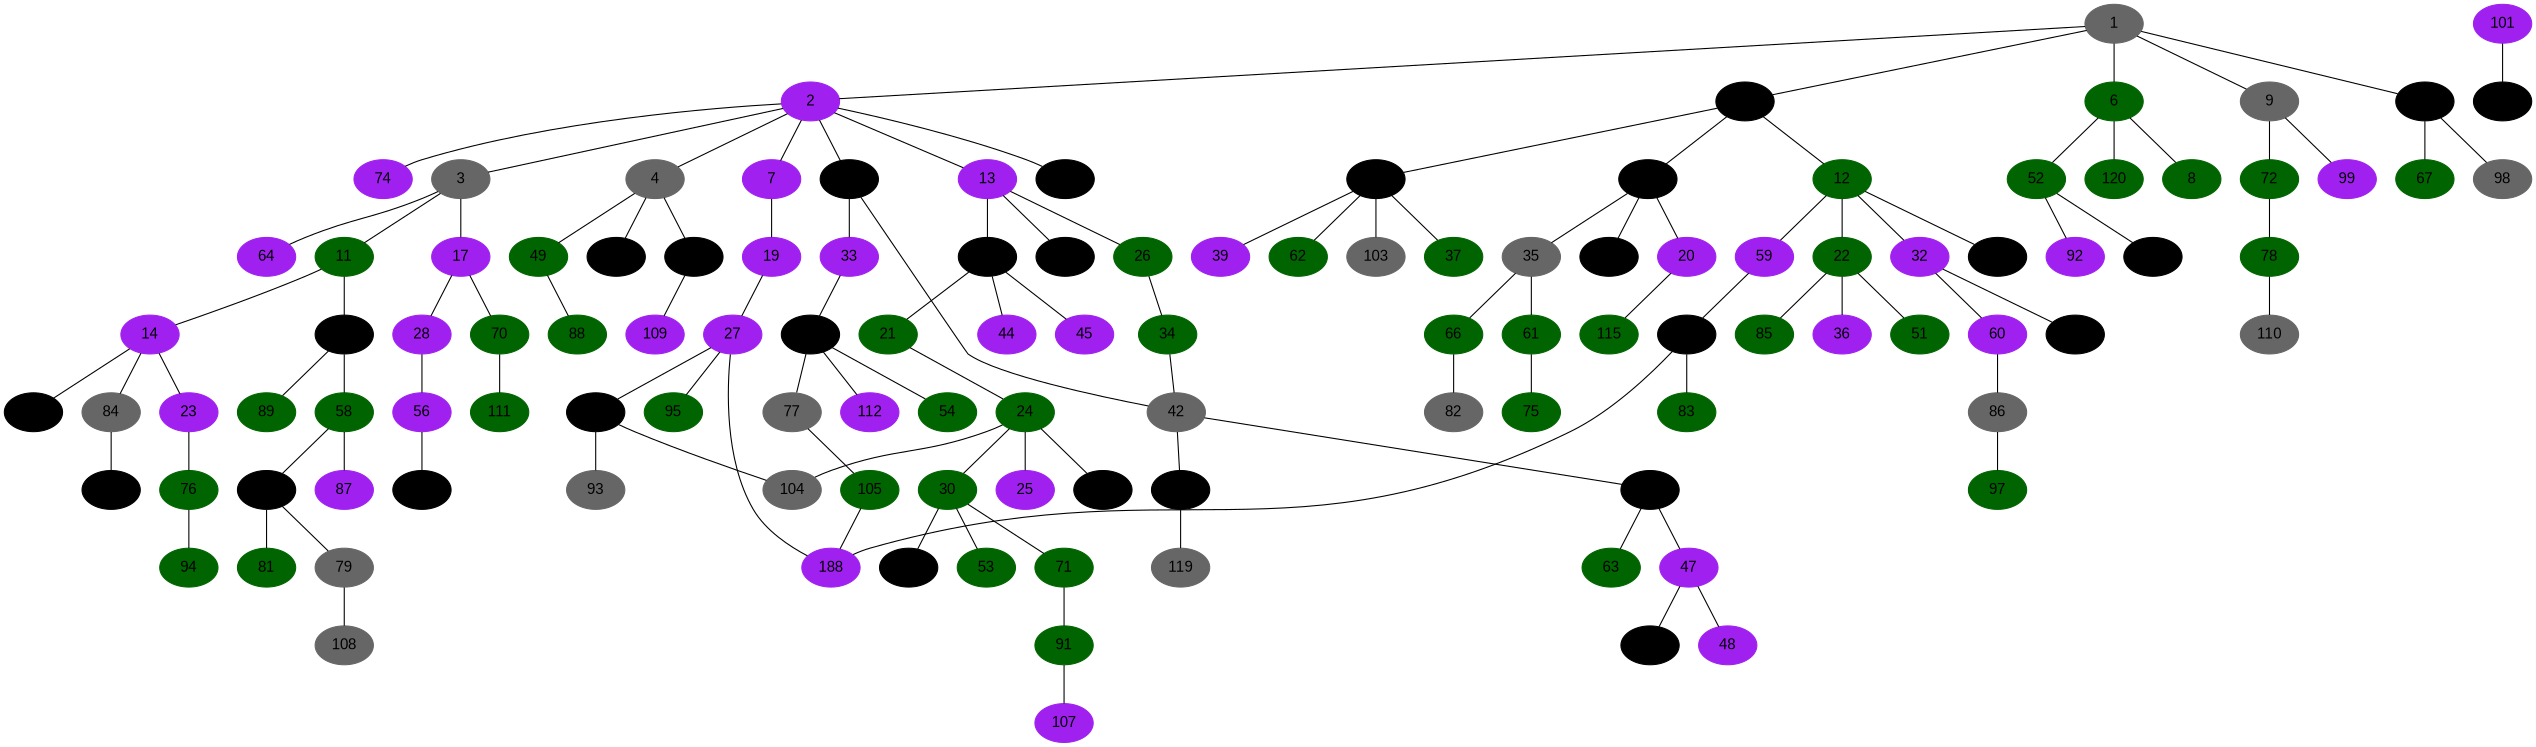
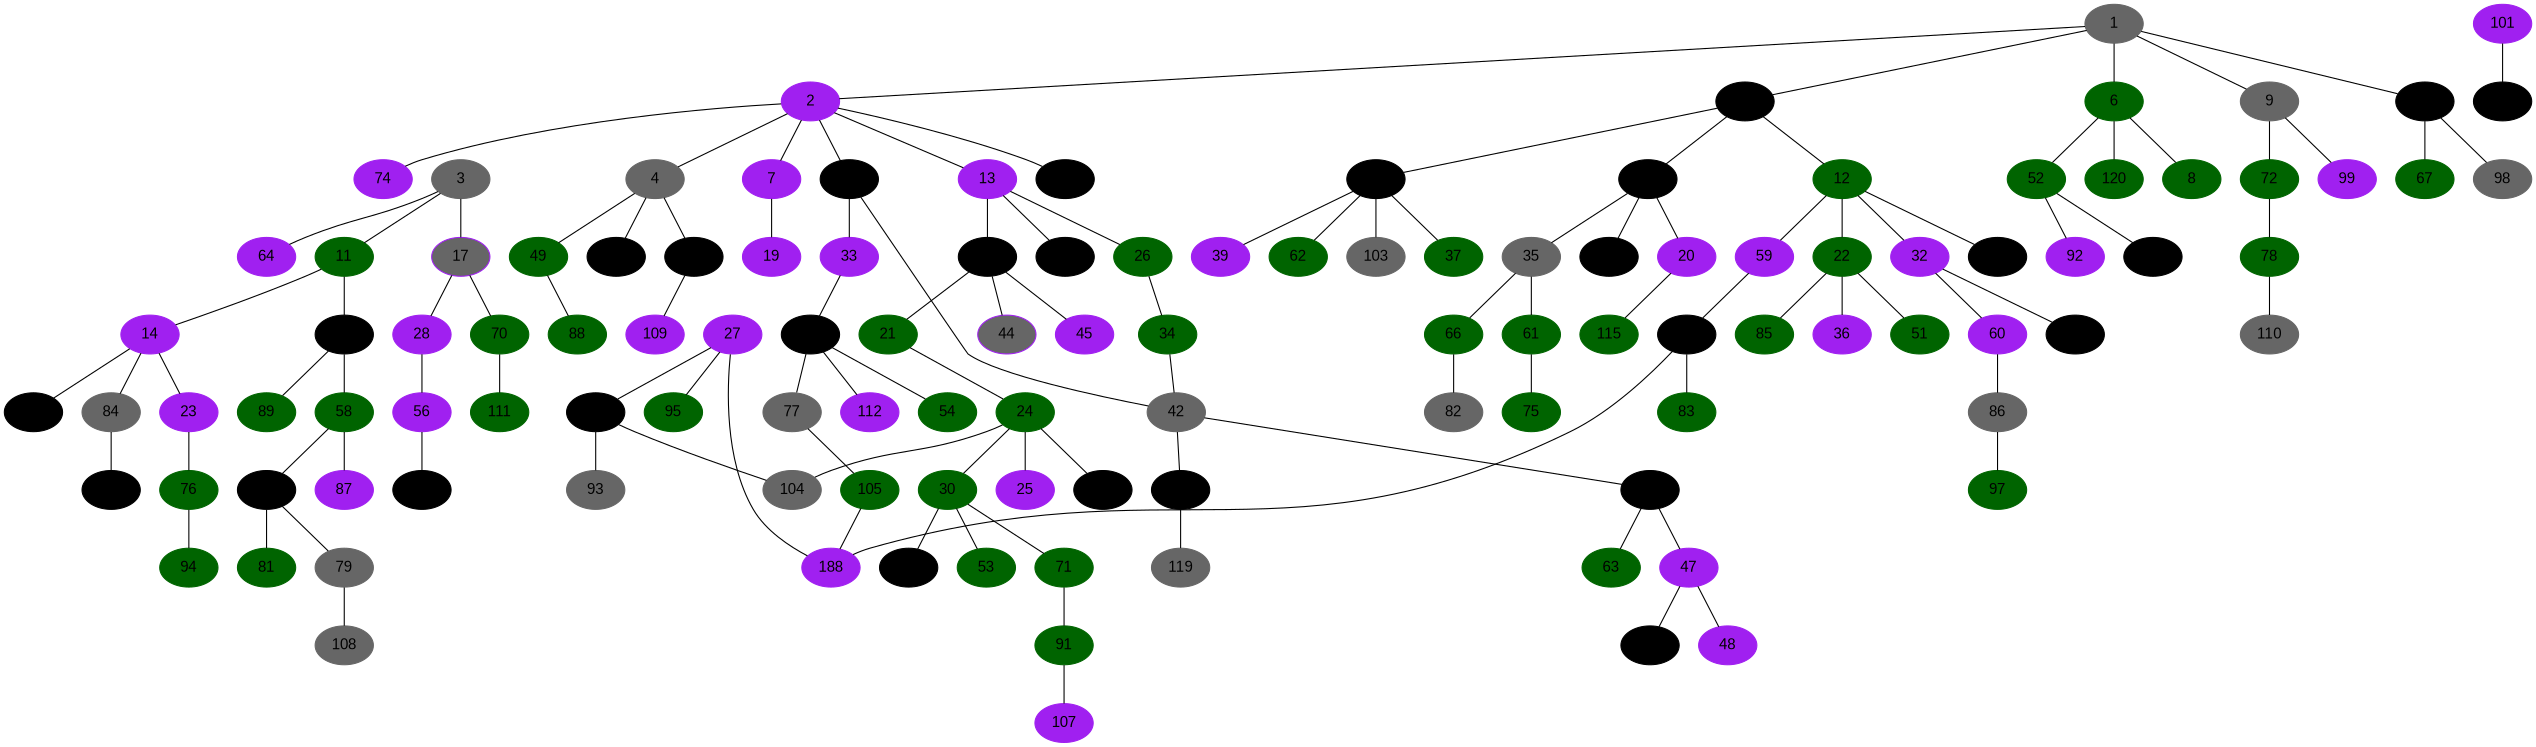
(636, 140) -> none
(461, 257) -> (461, 257)
(752, 296) -> none
(1007, 335) -> (1007, 335)
